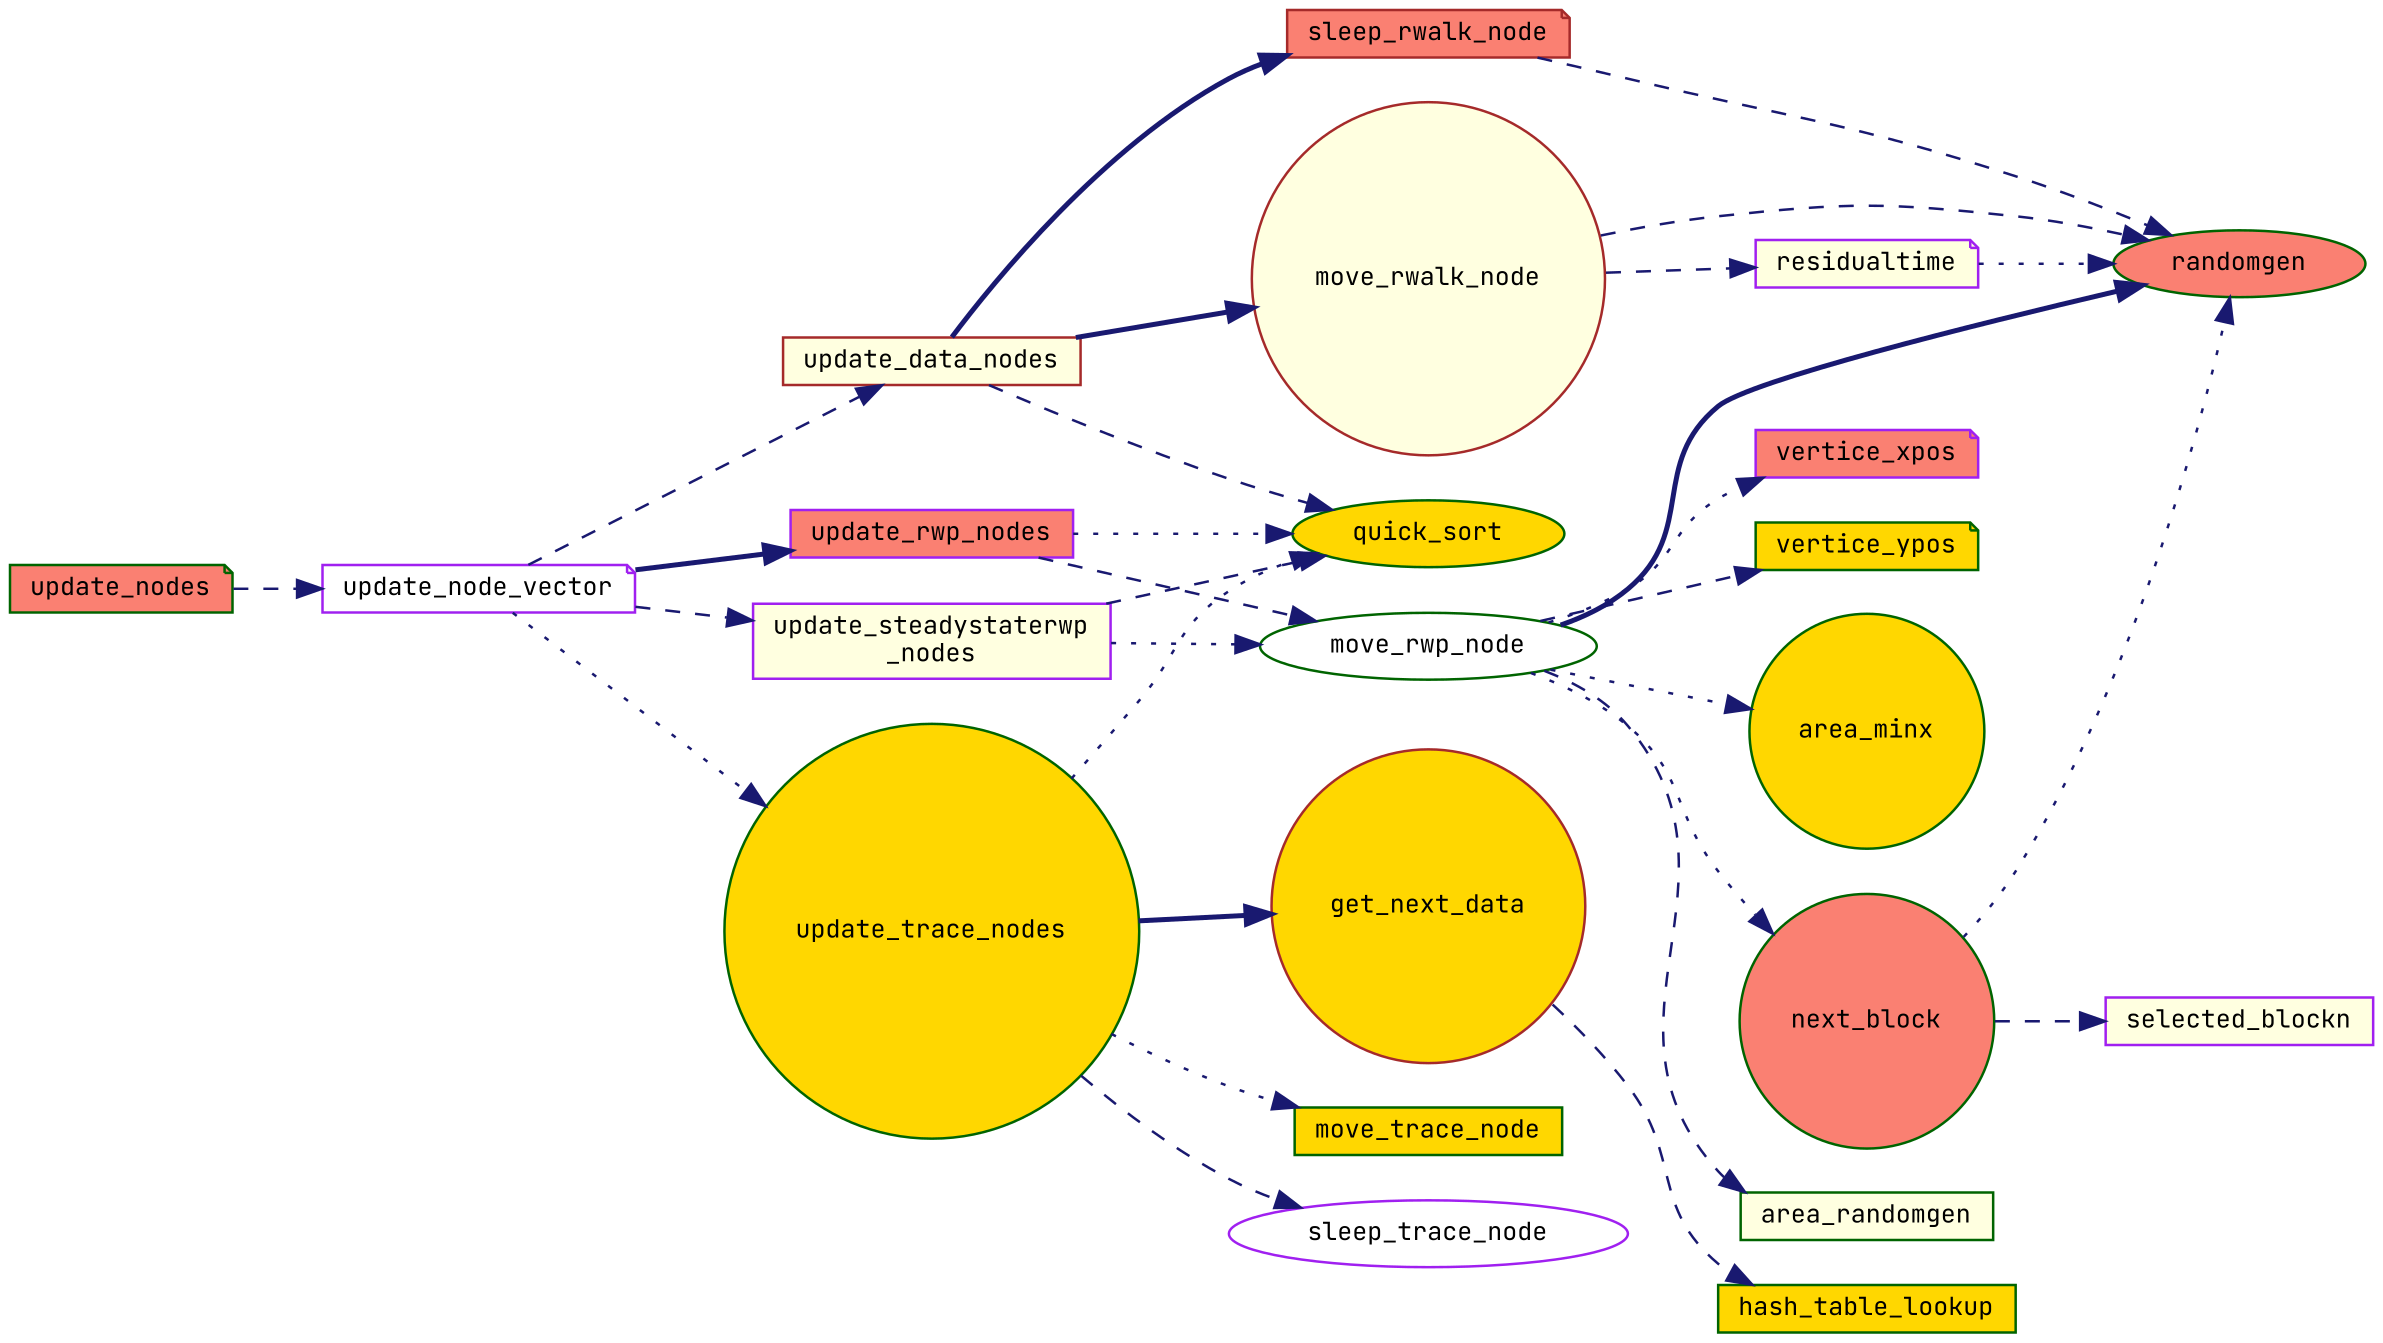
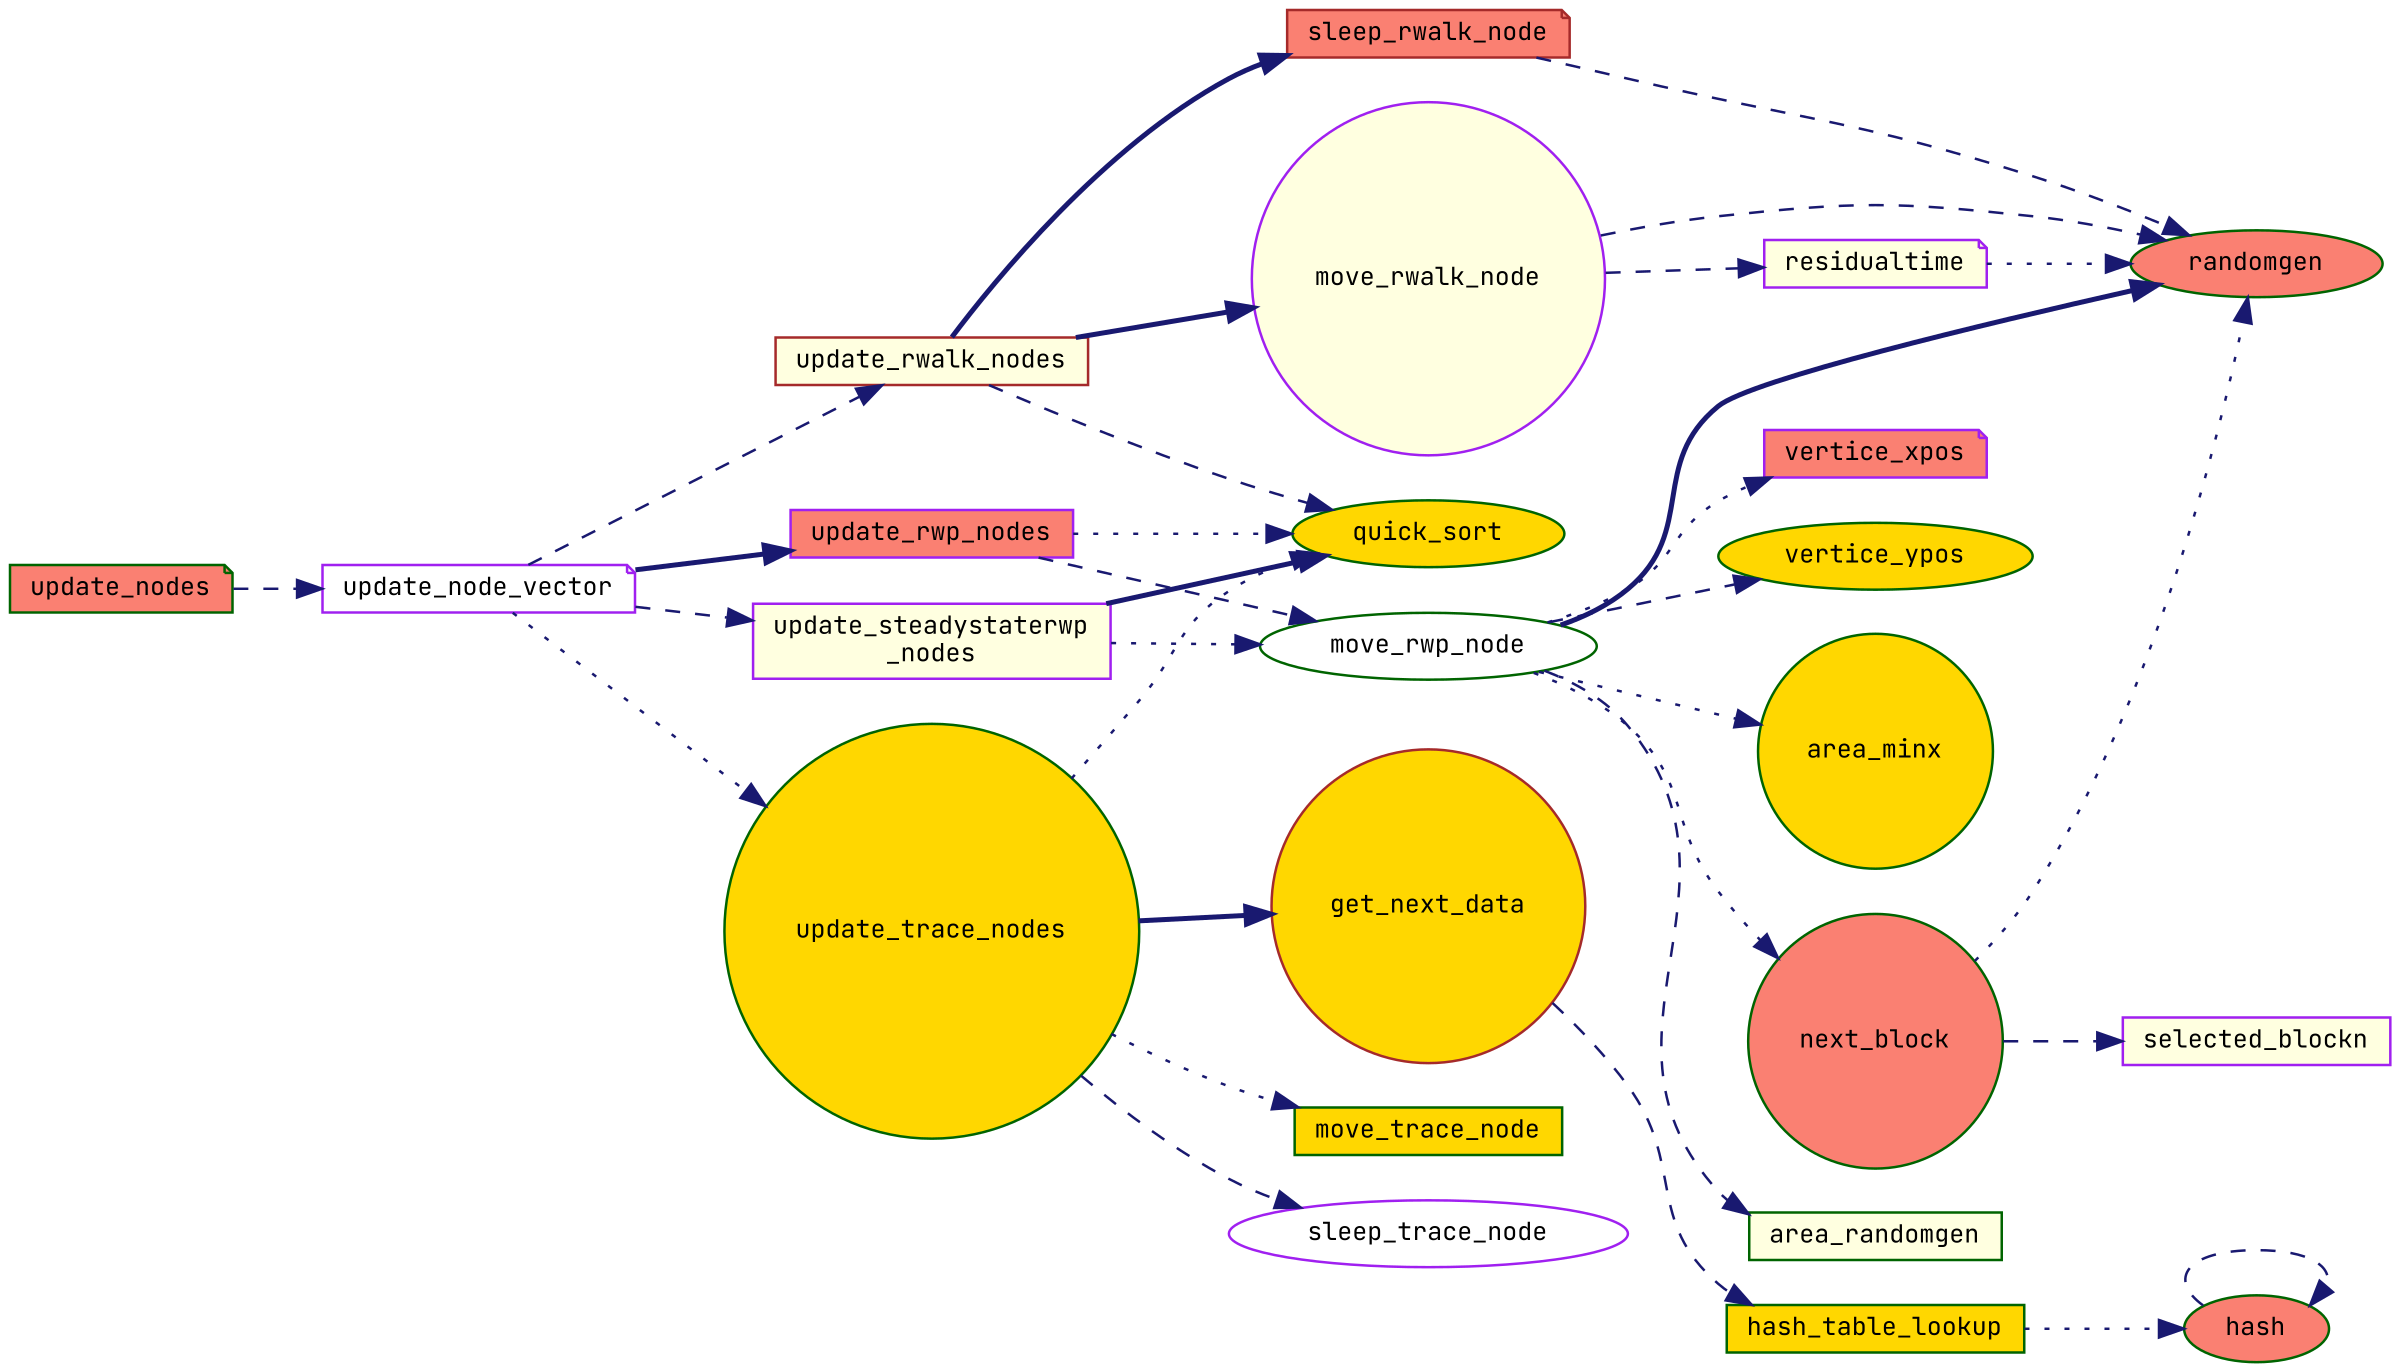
(1428, 279) -> (1428, 279)
(932, 361) -> (932, 361)
(1867, 546) -> (1876, 556)
(1213, 580) -> (1213, 580)
none -> (2257, 1329)
